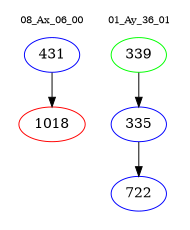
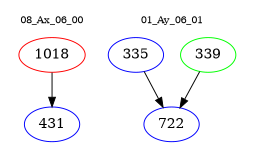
(139, 21) -> (172, 21)
(52, 85) -> (52, 85)
(139, 85) -> (192, 85)
